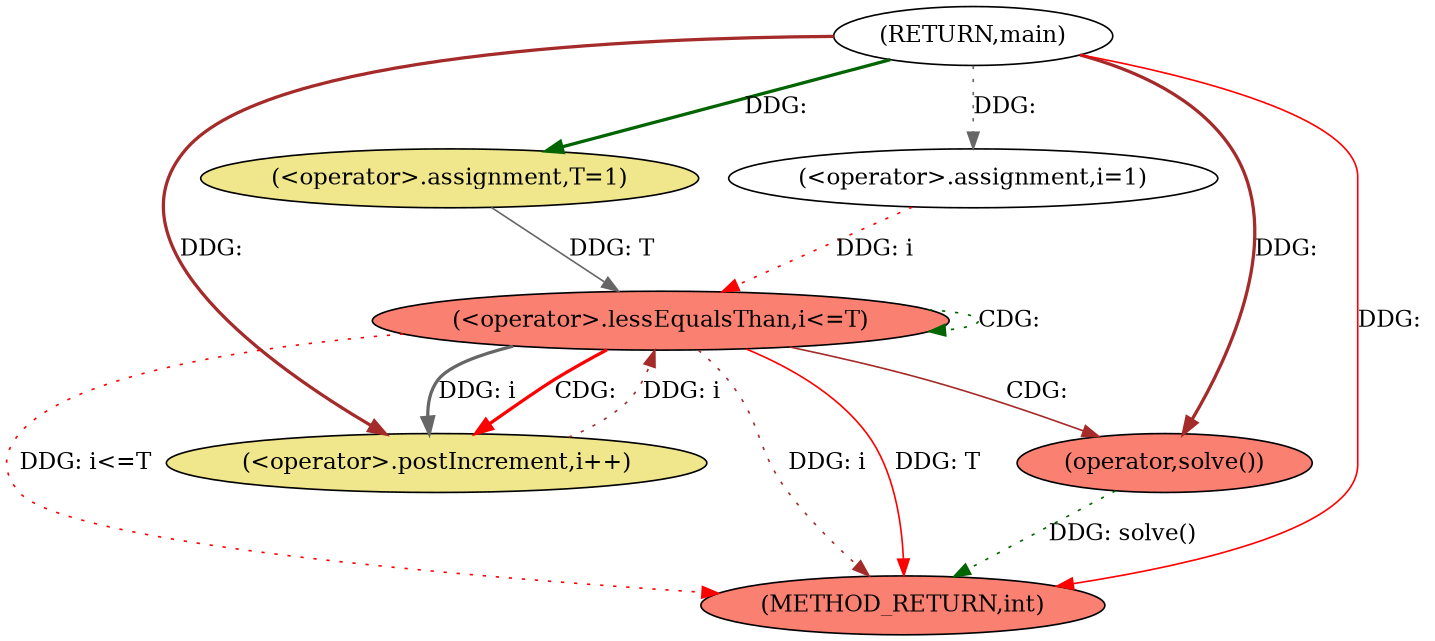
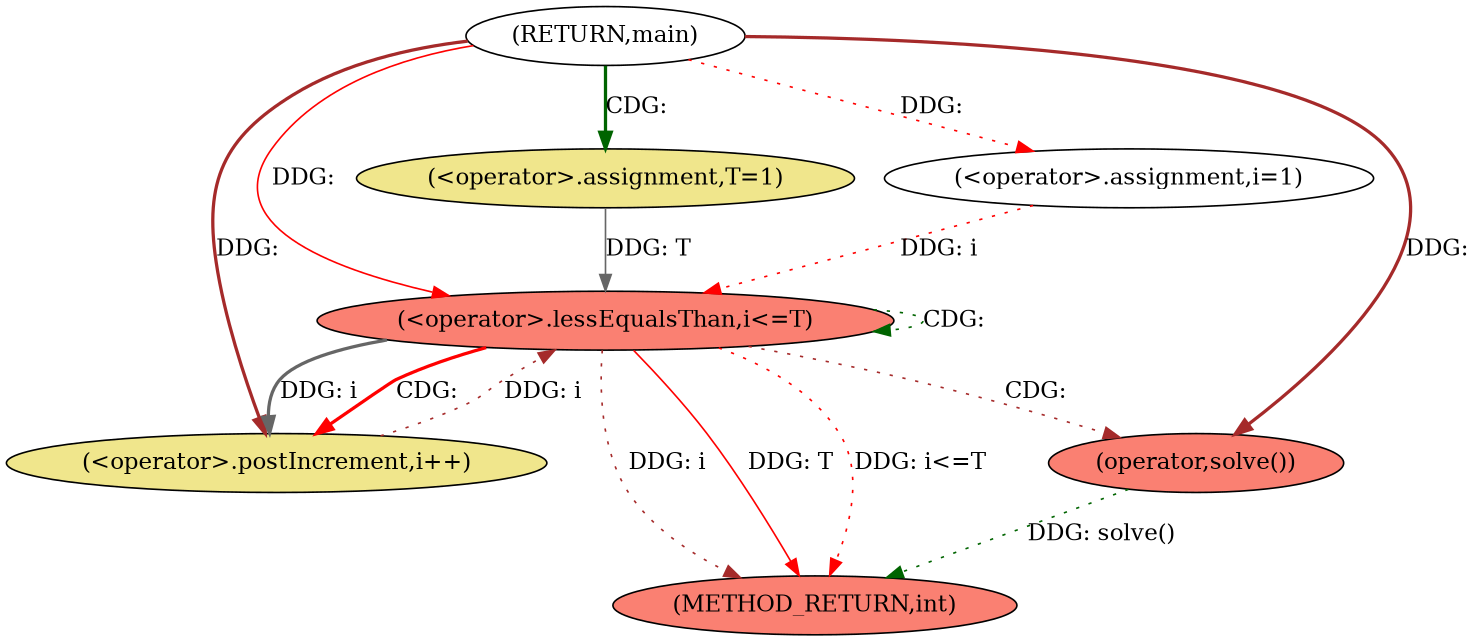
(973, 99) -> (853, 103)
(779, 107) -> (641, 107)
(1358, 324) -> (266, 160)
(938, 383) -> (928, 384)
